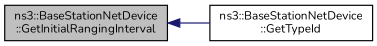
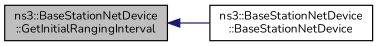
(291, 23) -> (291, 23)
